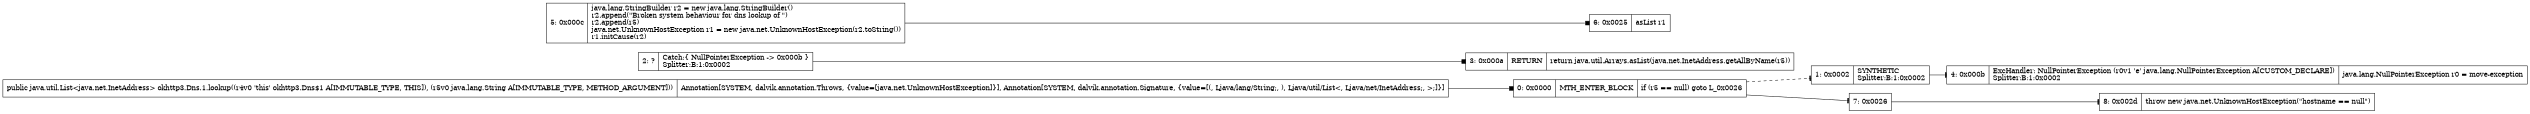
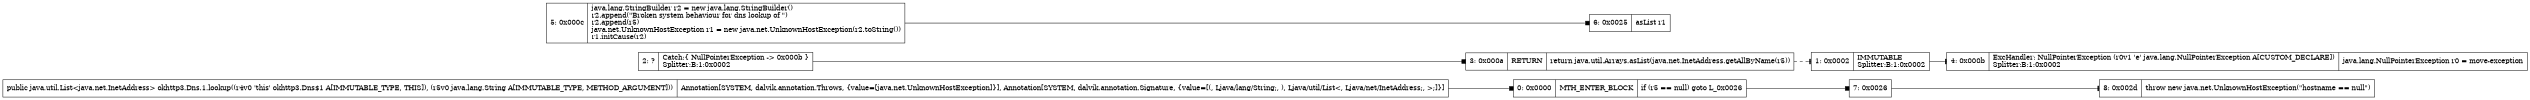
(1878, 71) -> (1880, 58)
(1778, 80) -> (1801, 62)
(1796, 98) -> (1795, 88)
